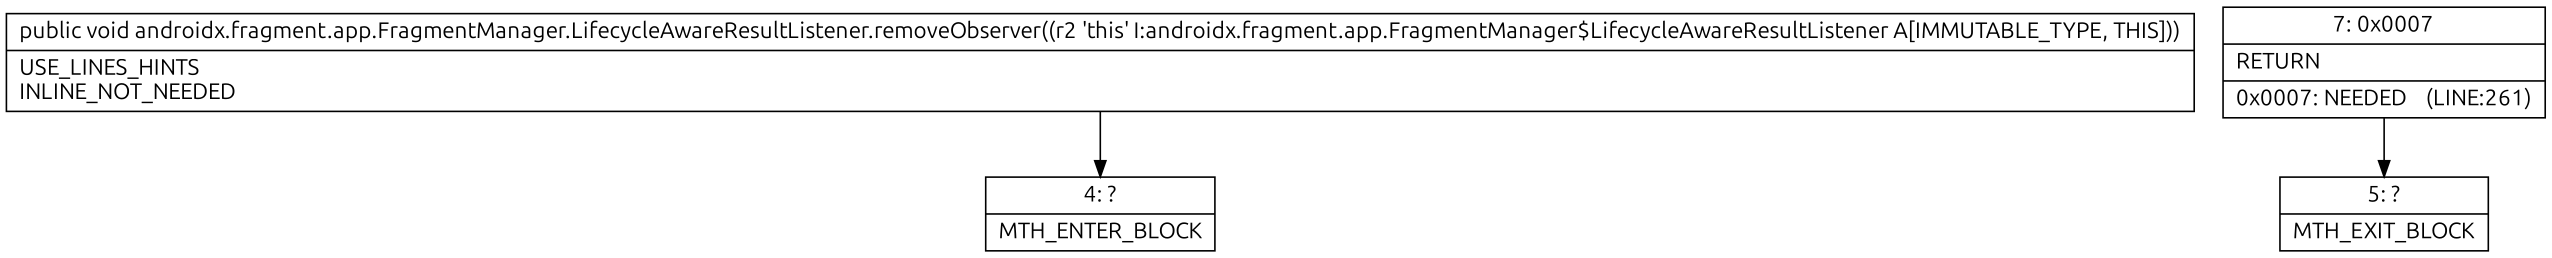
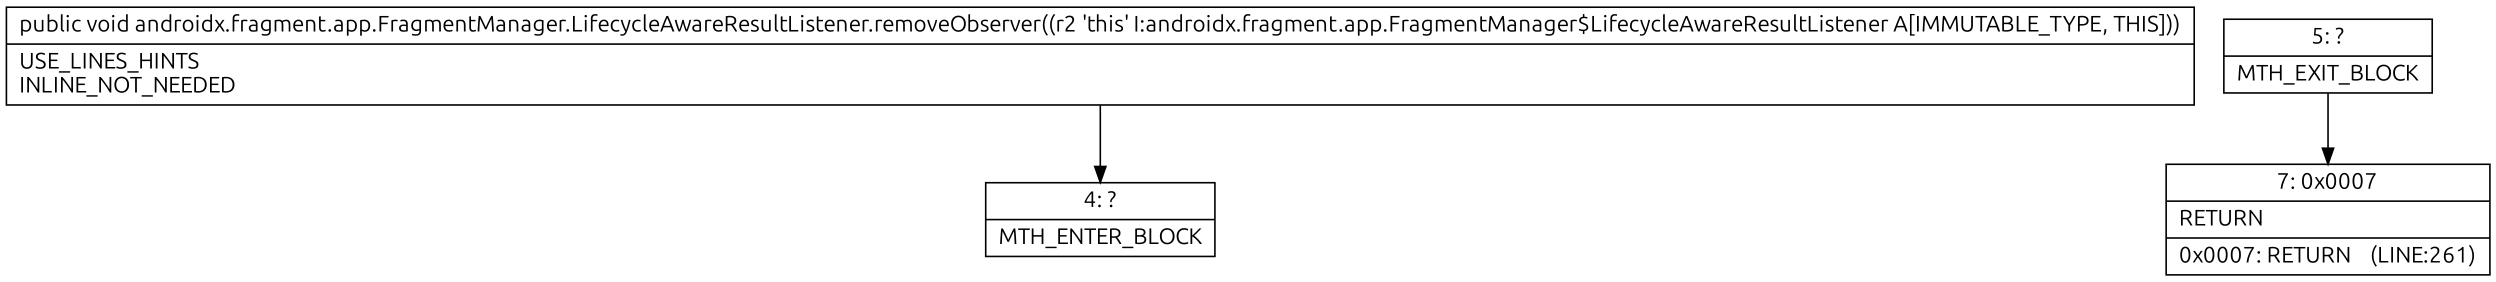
(2384, 99) -> (2328, 256)
(2384, 139) -> (2328, 121)
